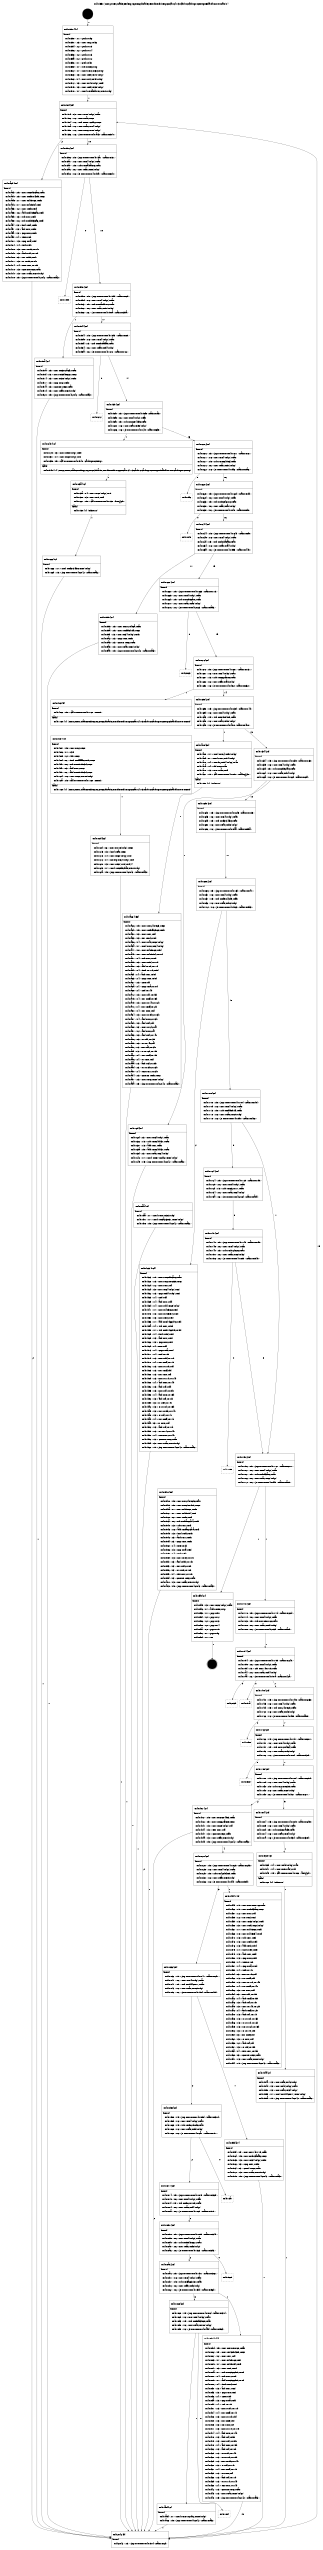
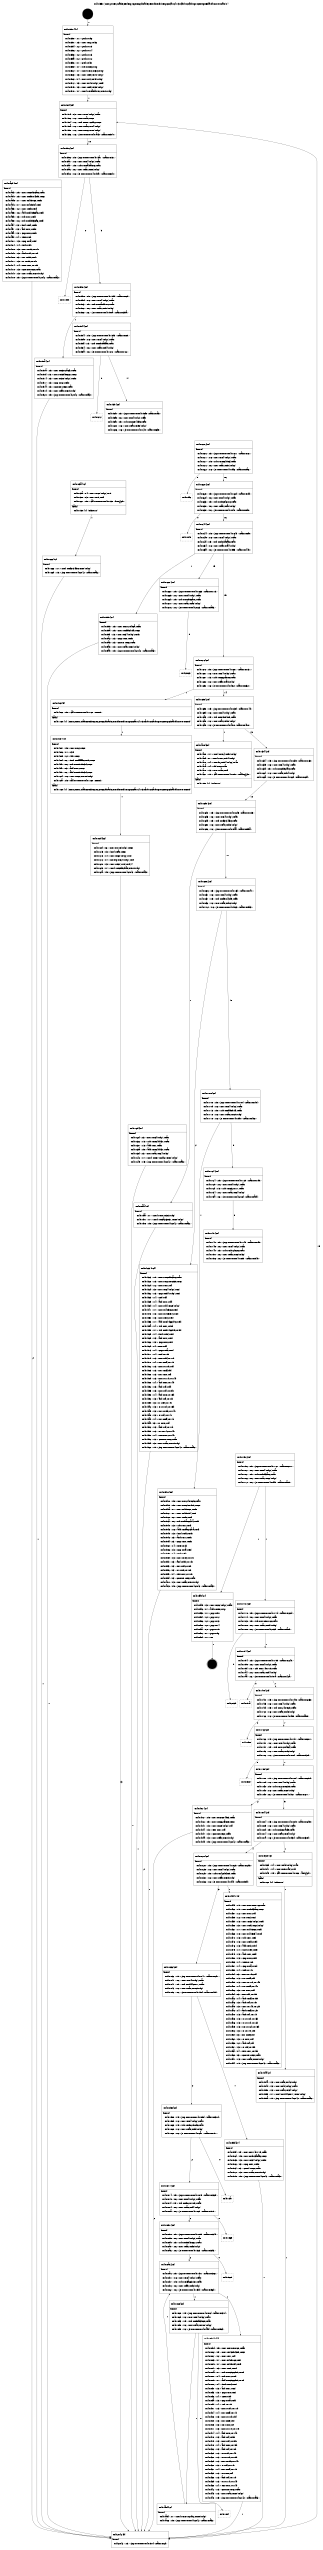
(51, 157) -> none
(101, 231) -> (101, 231)
(102, 319) -> none
(178, 434) -> none
(116, 457) -> none
(191, 566) -> (191, 566)
(206, 634) -> (224, 605)
none -> (121, 730)
(183, 920) -> none
(152, 1000) -> none
none -> (189, 1017)
(279, 1285) -> (200, 1303)
(249, 1357) -> none
(227, 1470) -> none
(237, 1689) -> (228, 1664)
(121, 1782) -> (121, 1782)
(223, 1849) -> (254, 1847)
none -> (227, 2238)
(195, 2297) -> (195, 2297)
(242, 2514) -> (242, 2514)
(162, 2527) -> (172, 2399)
